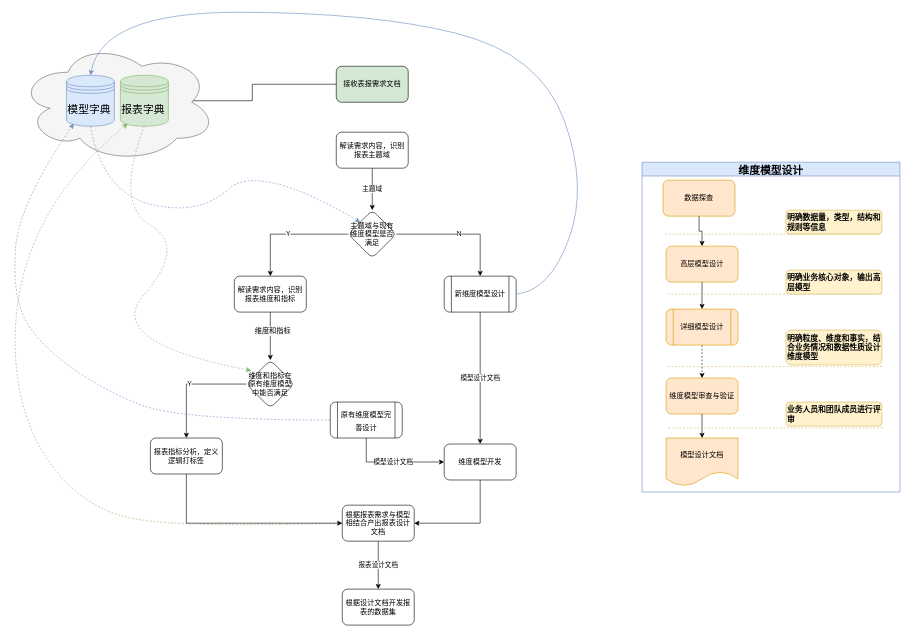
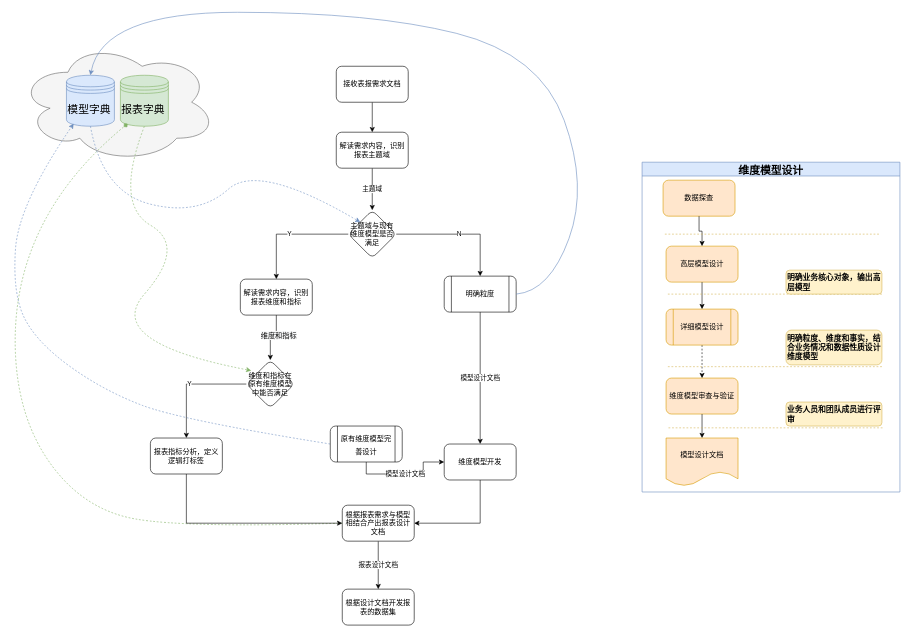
(256, 84) -> (372, 126)
(372, 84) -> (372, 84)
(124, 127) -> (123, 127)
(834, 222) -> none
(270, 294) -> (276, 297)
(480, 294) -> (480, 294)
(366, 420) -> (366, 444)
